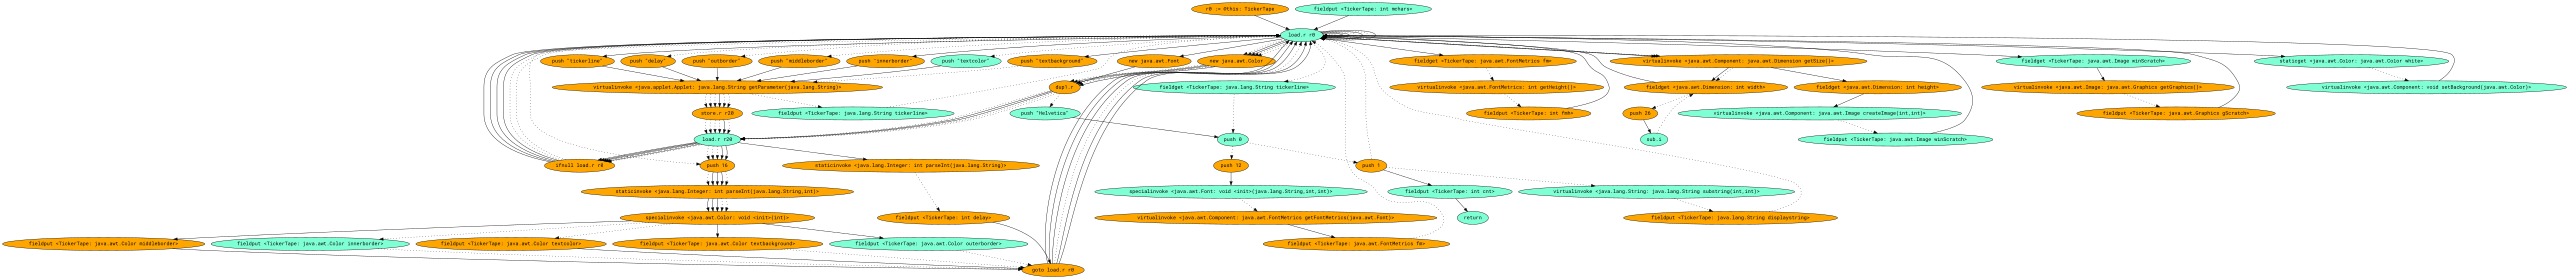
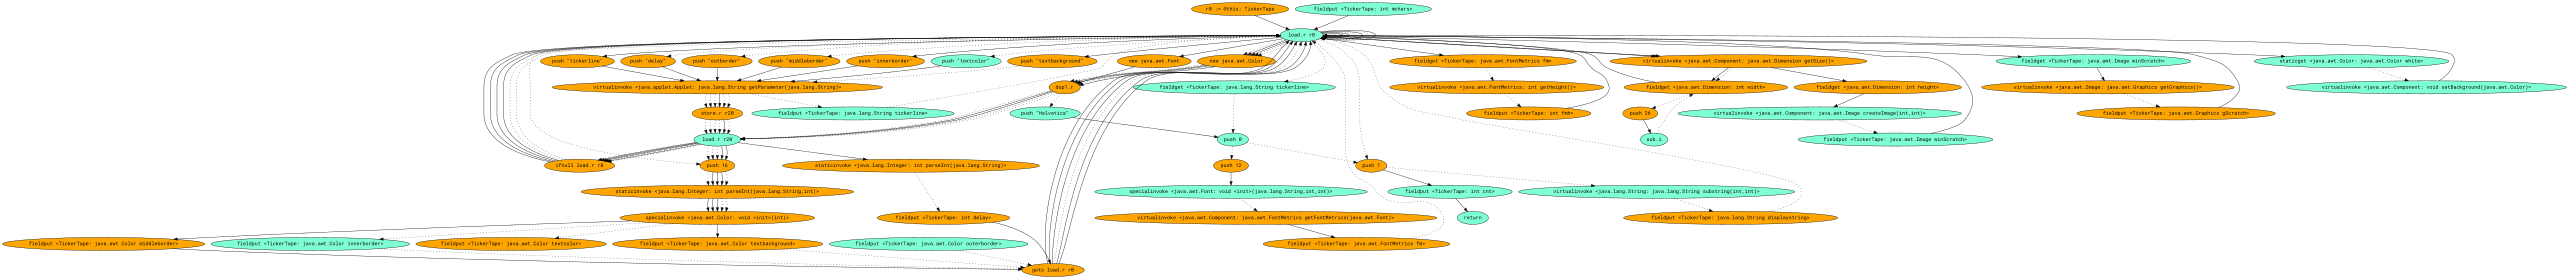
(1366, 88) -> (1359, 87)
(821, 231) -> none
(798, 260) -> none
